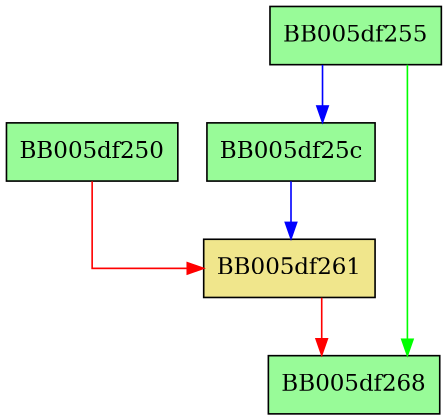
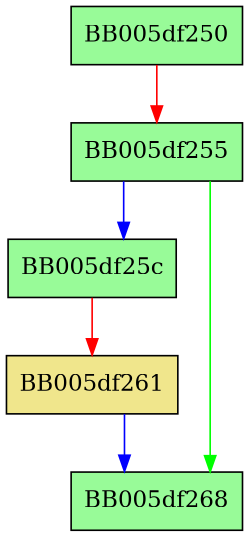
(291, 202) -> (92, 318)
(96, 268) -> (157, 85)
(322, 318) -> (124, 435)
